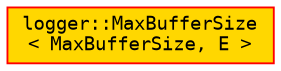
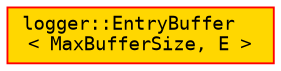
(141, 35) -> (141, 35)
